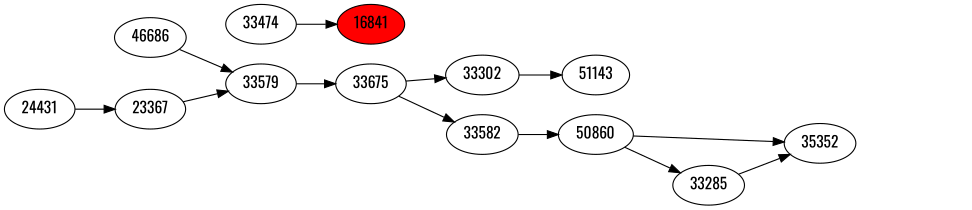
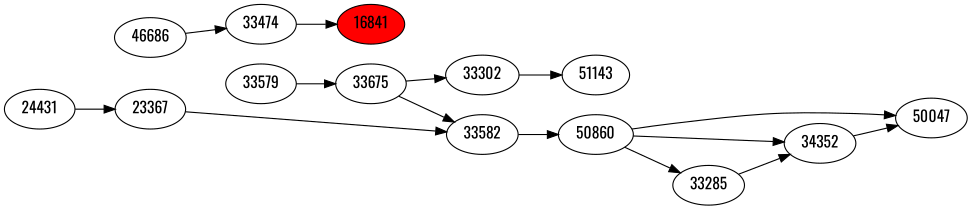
(201, 59) -> (200, 32)
(200, 98) -> (310, 121)
none -> (931, 118)
(820, 143) -> (820, 143)
